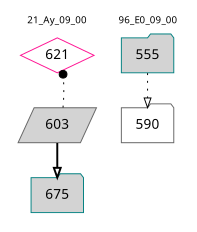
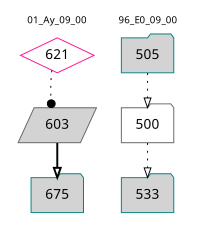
(57, 21) -> (57, 21)
(148, 55) -> (148, 55)
(64, 93) -> (51, 85)
(148, 125) -> (148, 125)
none -> (148, 195)
